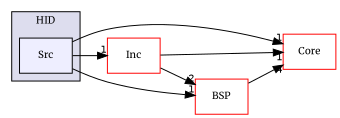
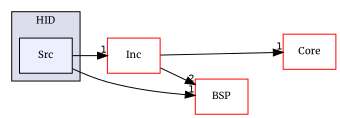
(172, 25) -> none
(261, 76) -> none
